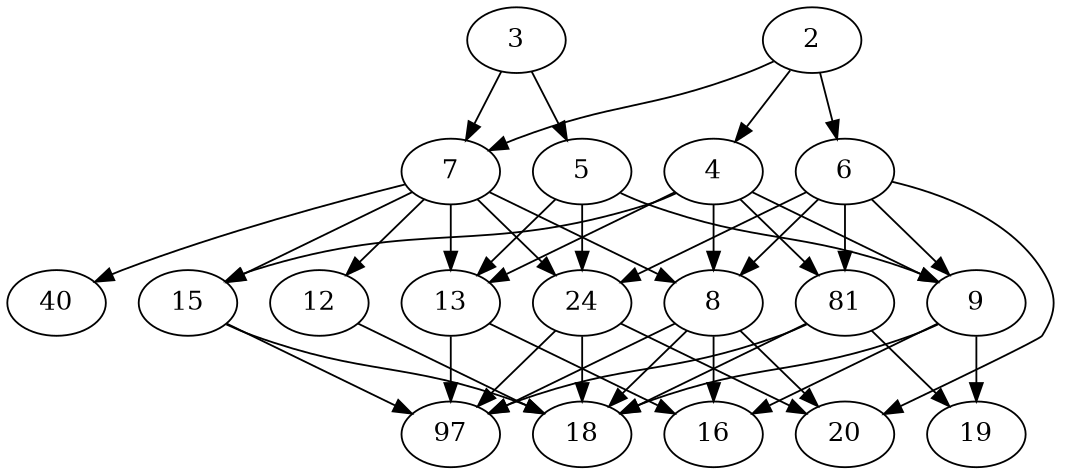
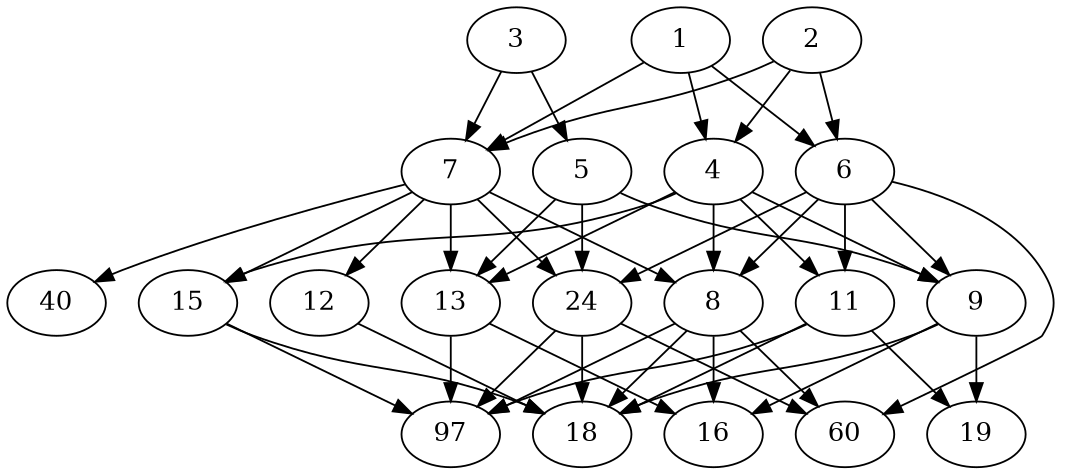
none -> (681, 40)
(845, 303) -> (845, 303)
(845, 434) -> (845, 434)
